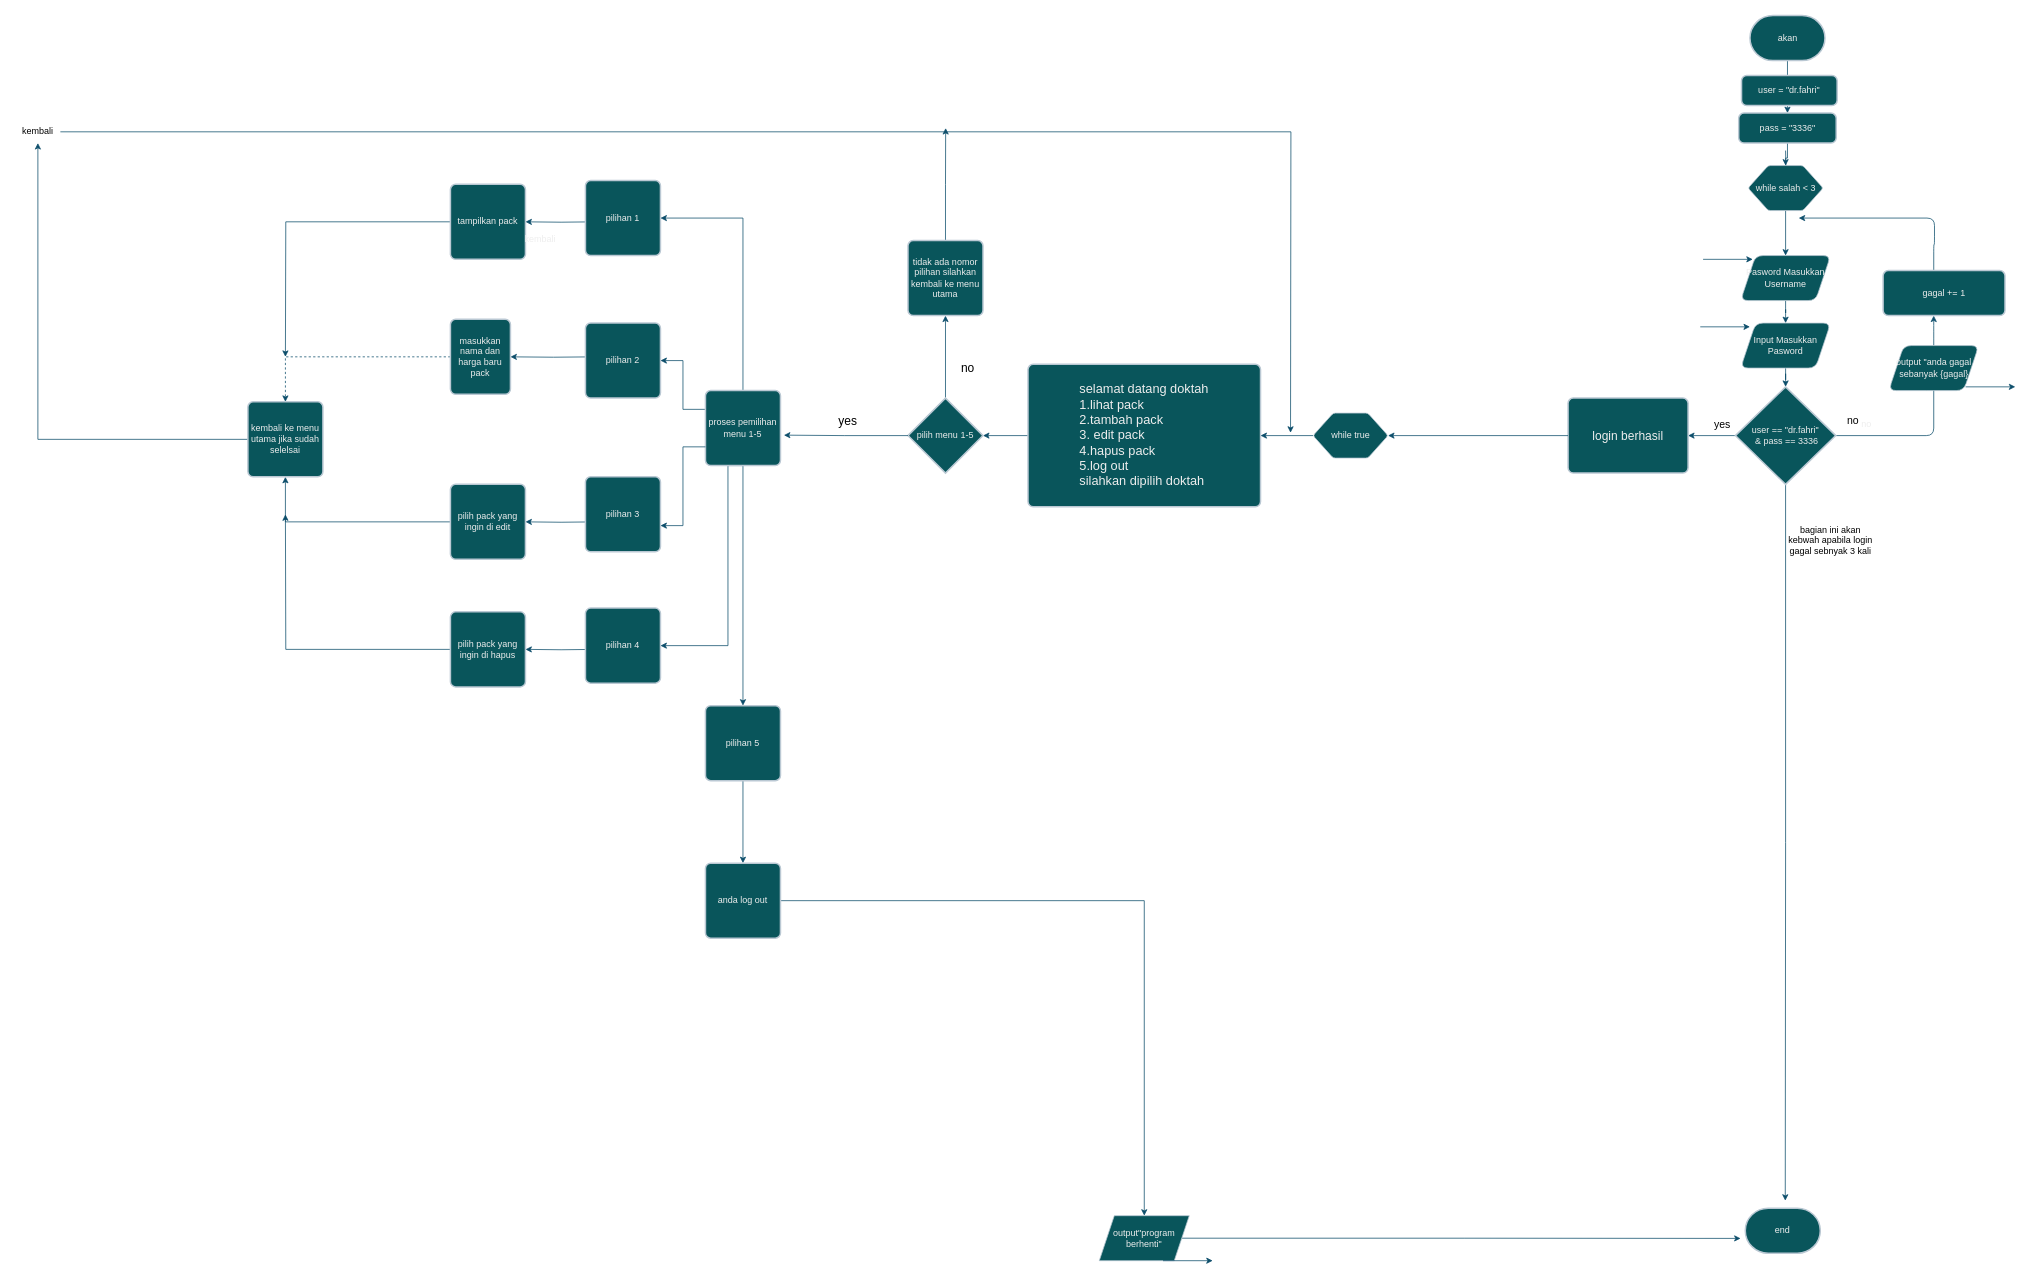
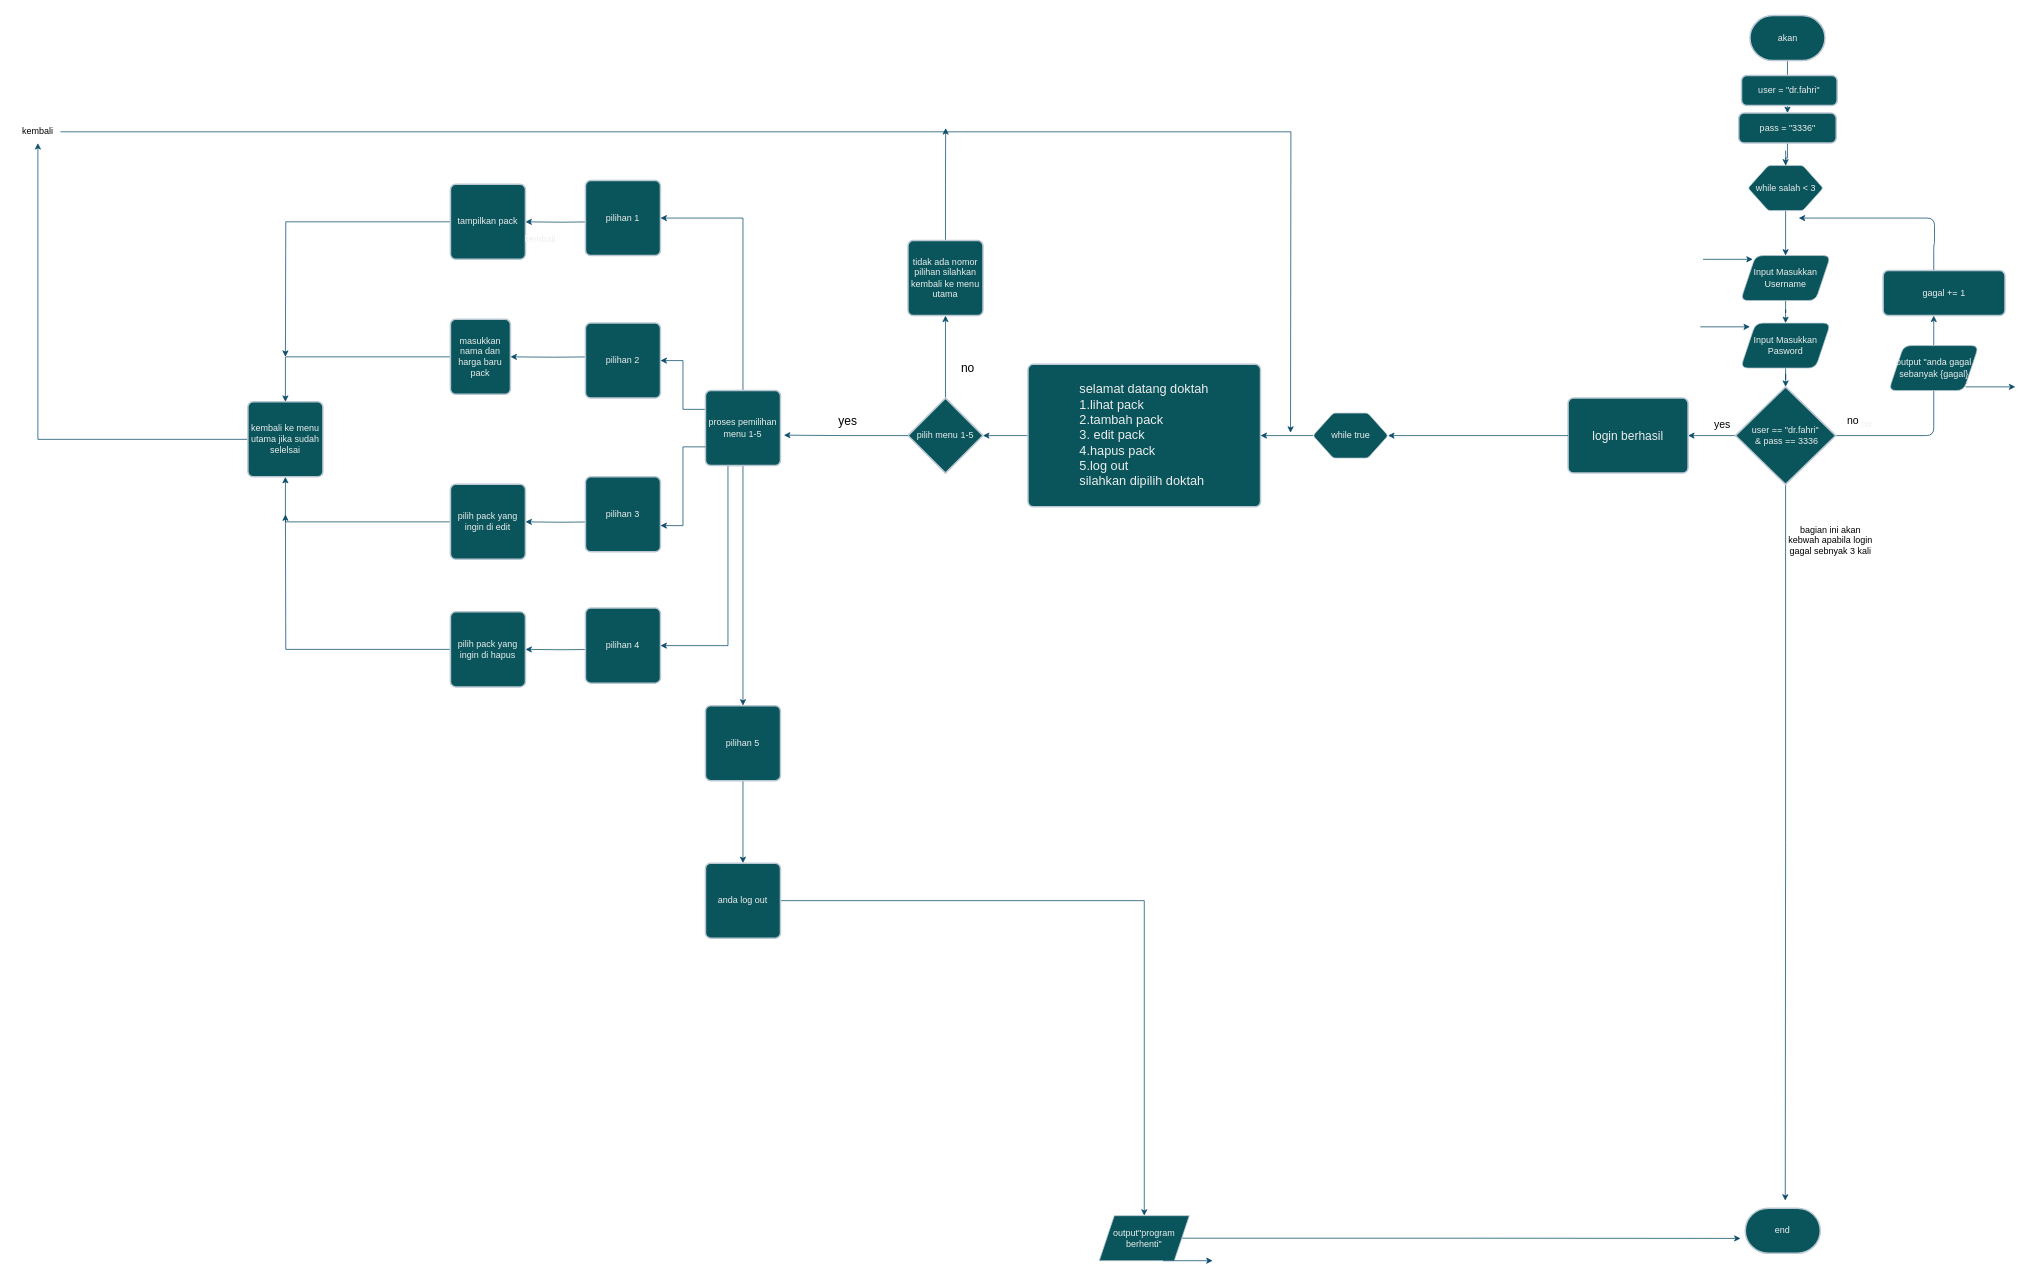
(1785, 278) -> (1785, 278)
(348, 357) -> (348, 357)
